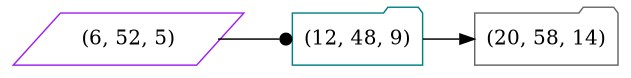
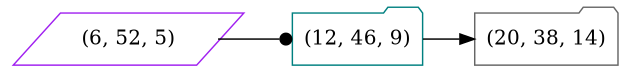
(357, 39) -> (357, 39)
(546, 39) -> (546, 39)
